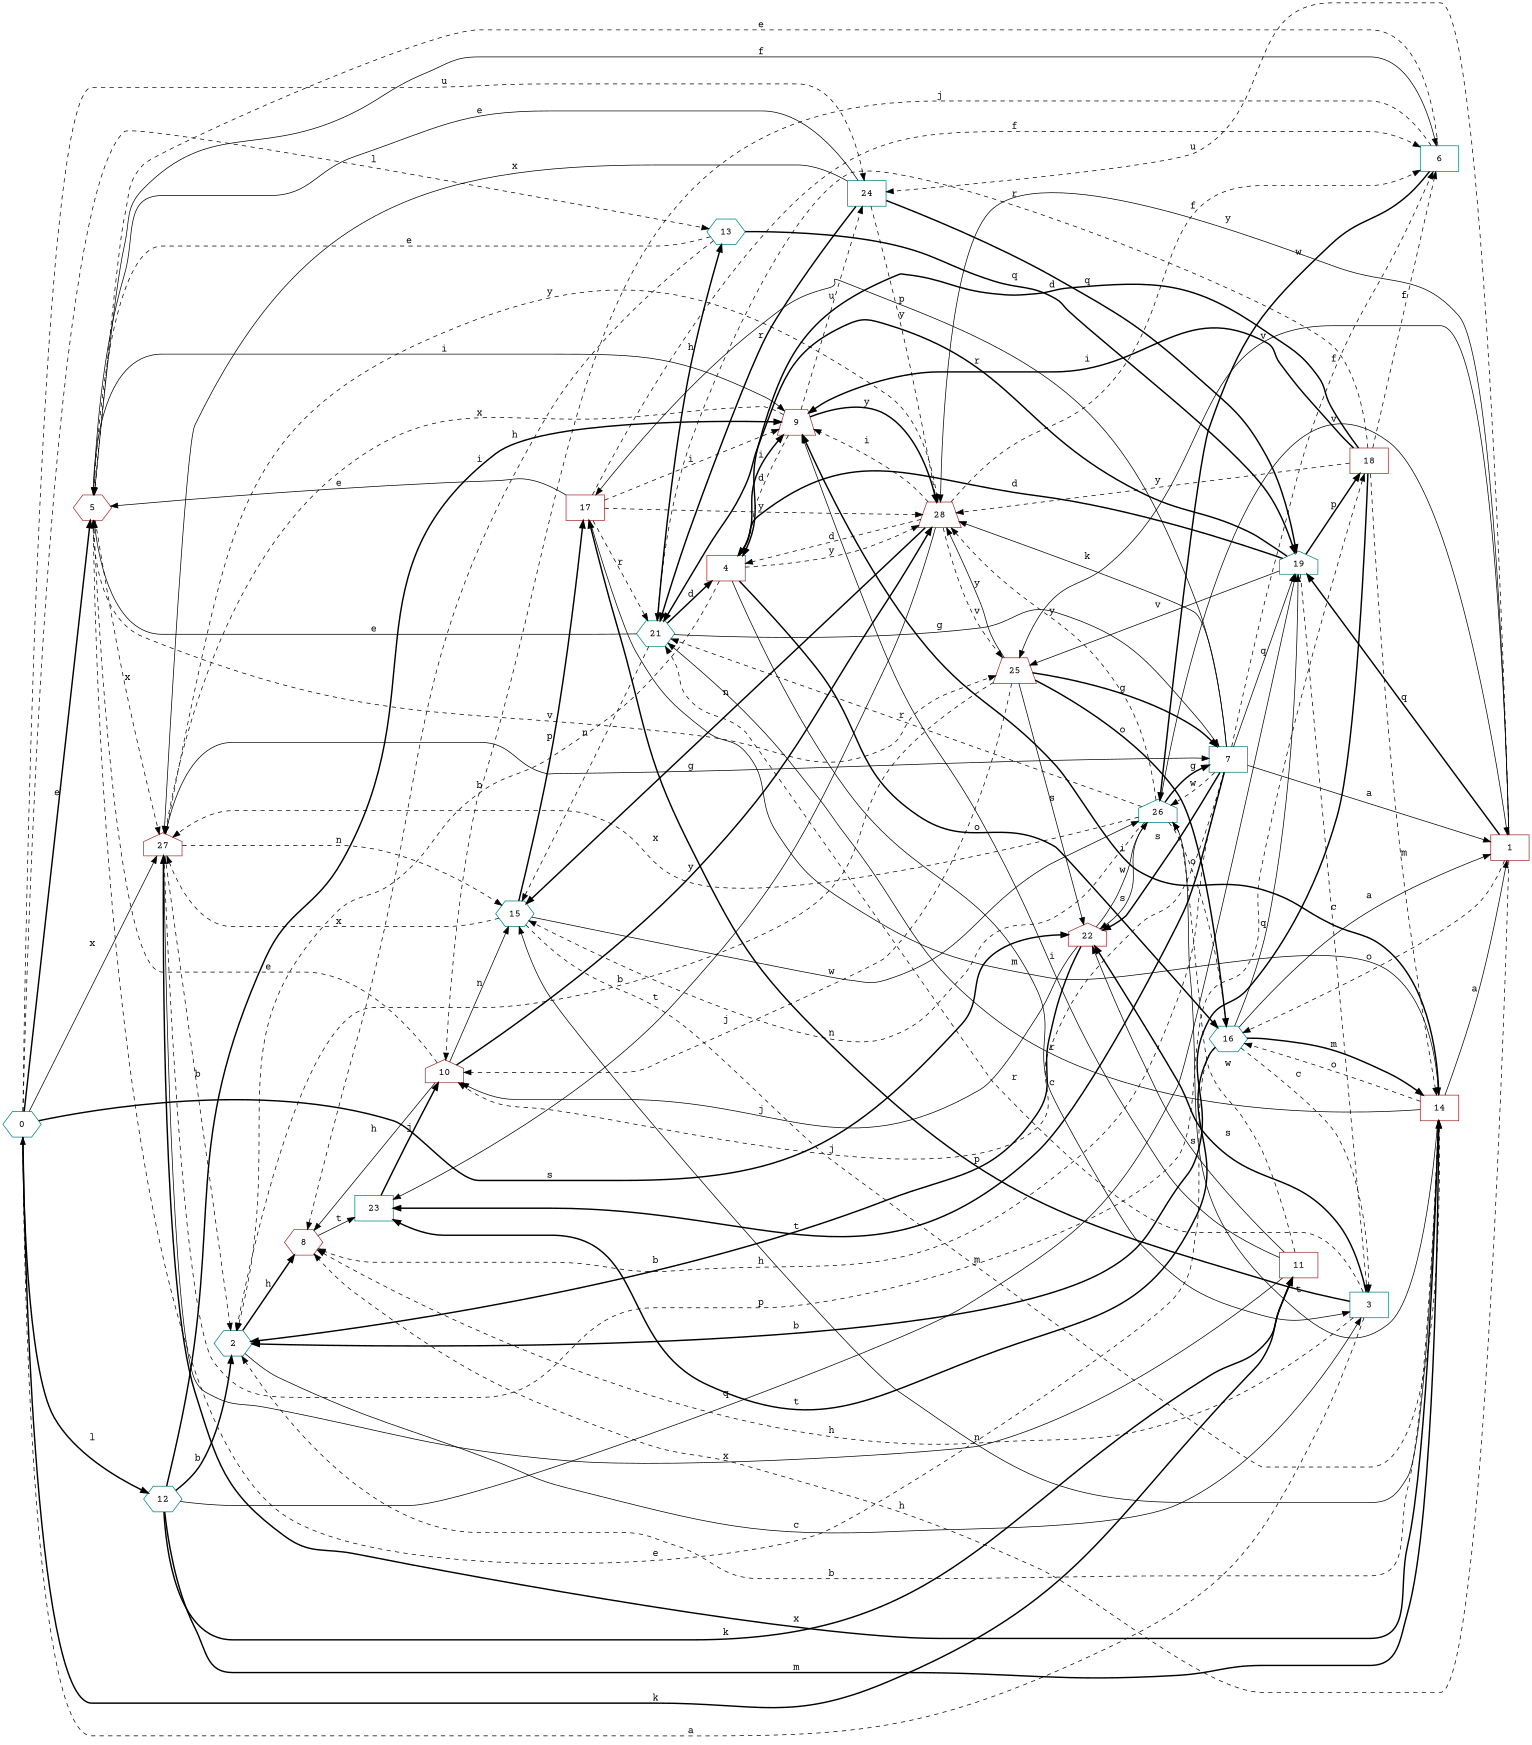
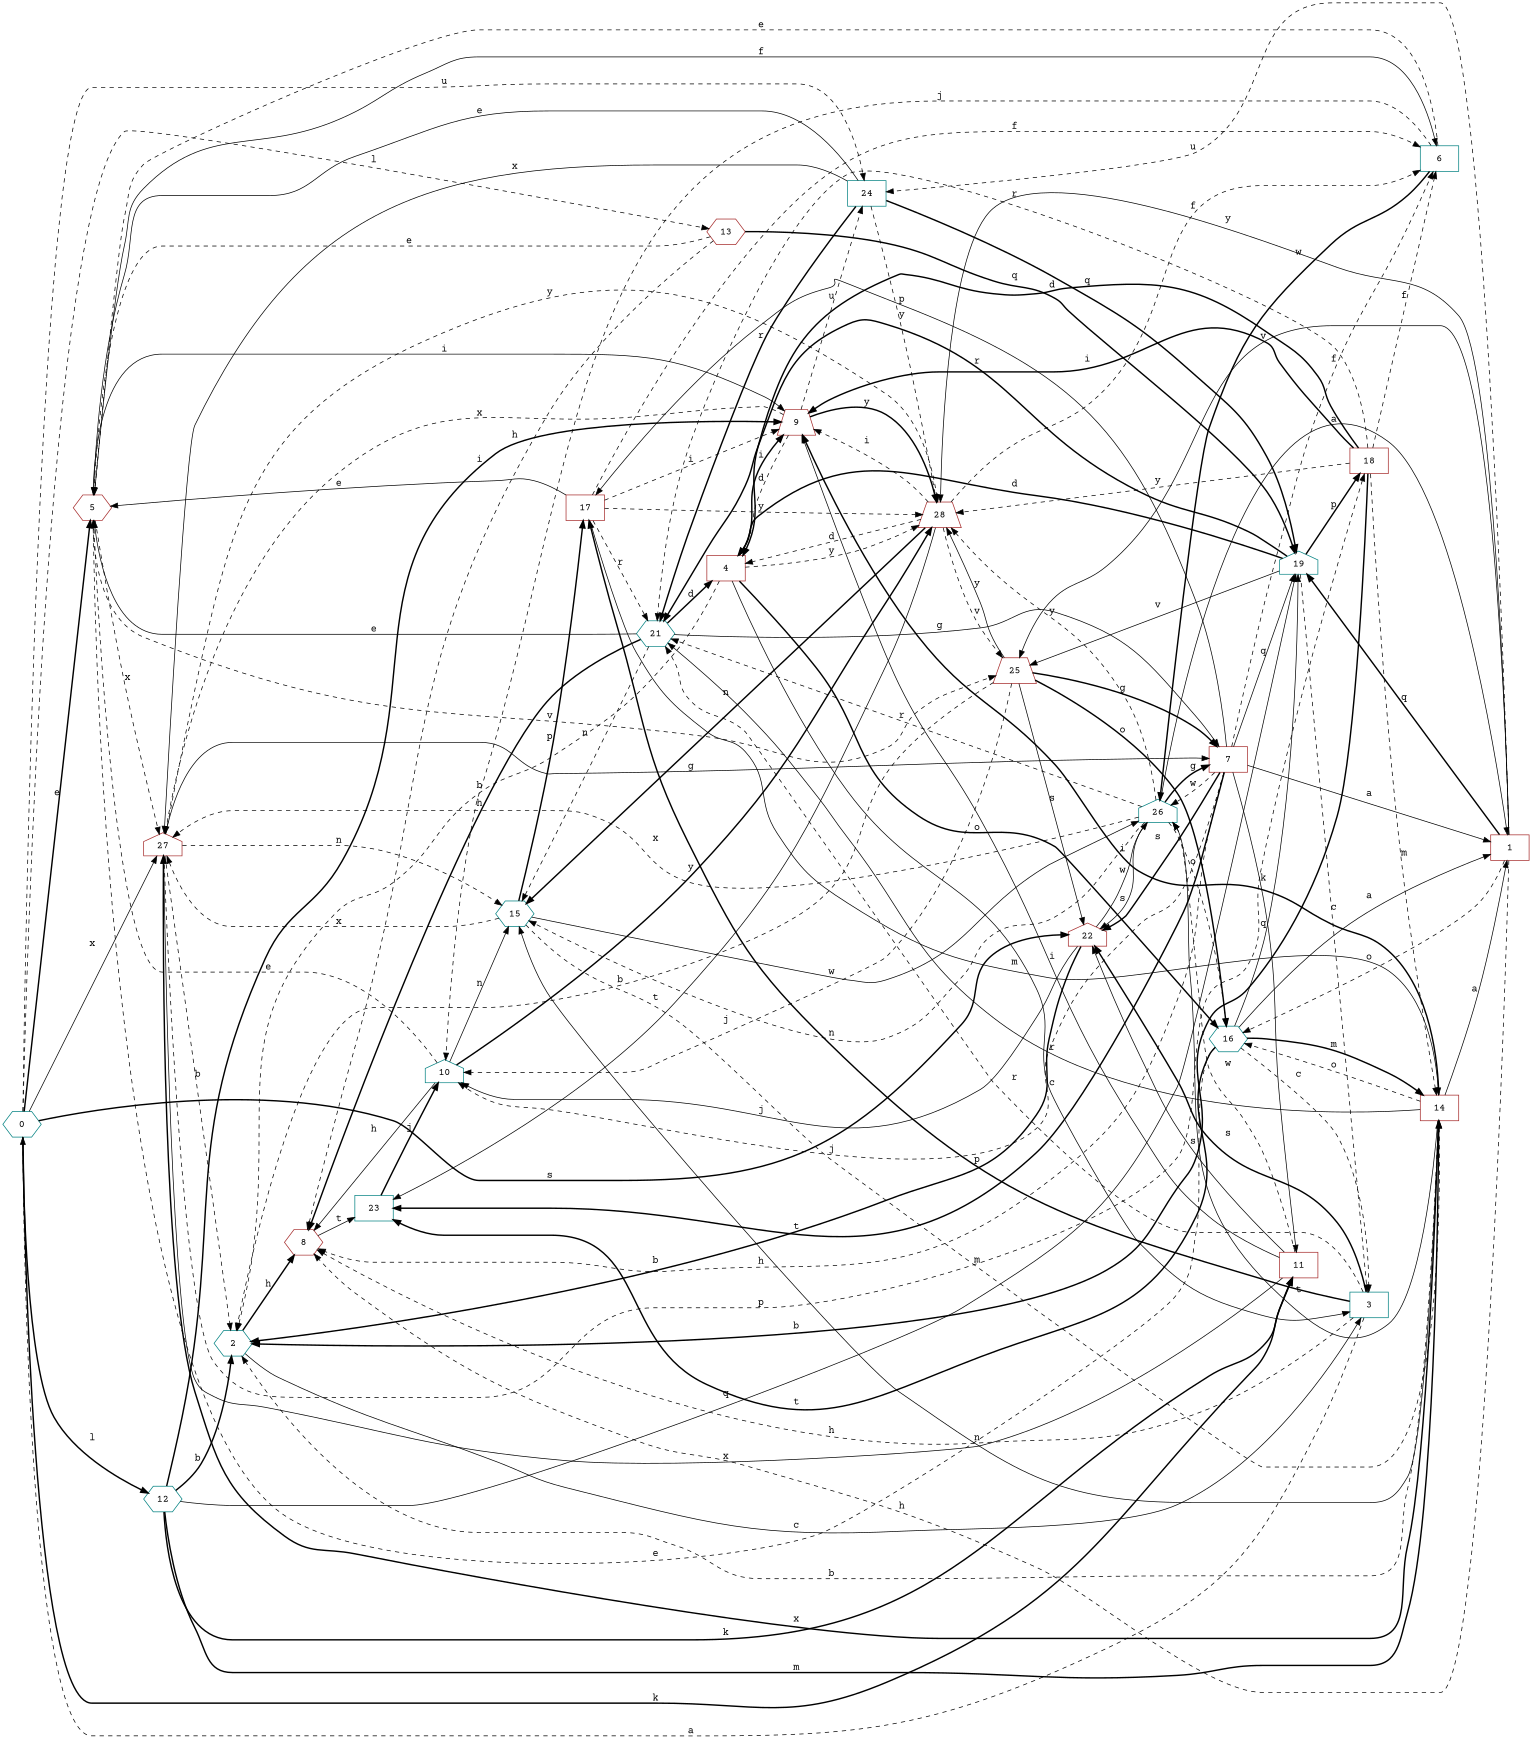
(726, 232) -> (726, 232)
(1334, 419) -> (1334, 419)
(679, 434) -> (438, 904)
(1146, 591) -> (1275, 1007)
(1228, 759) -> (1228, 759)
(444, 1072) -> (444, 1072)
